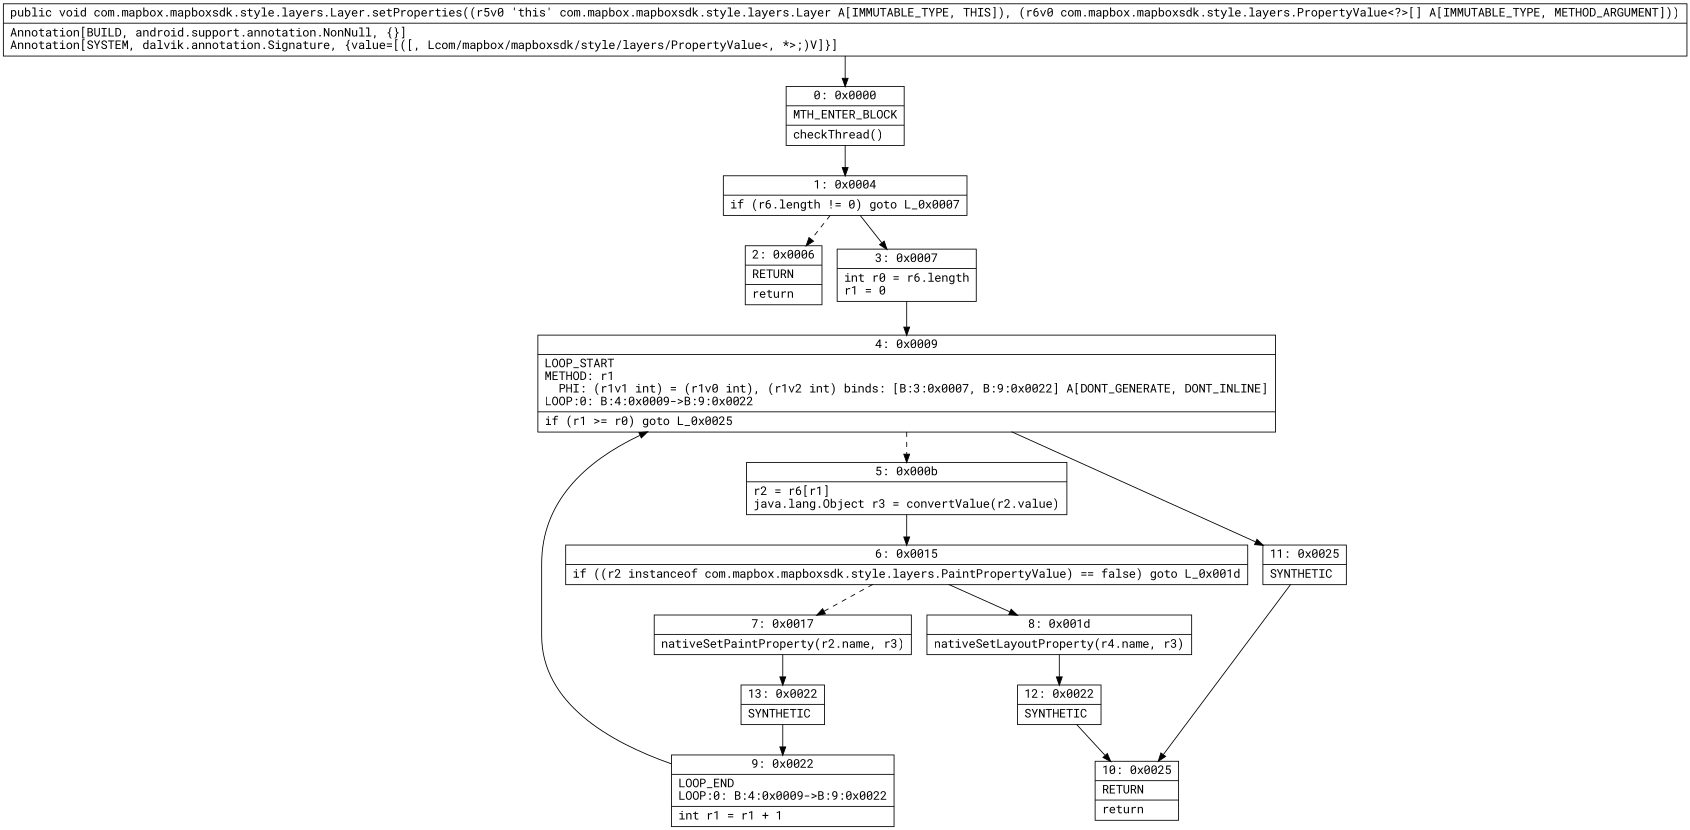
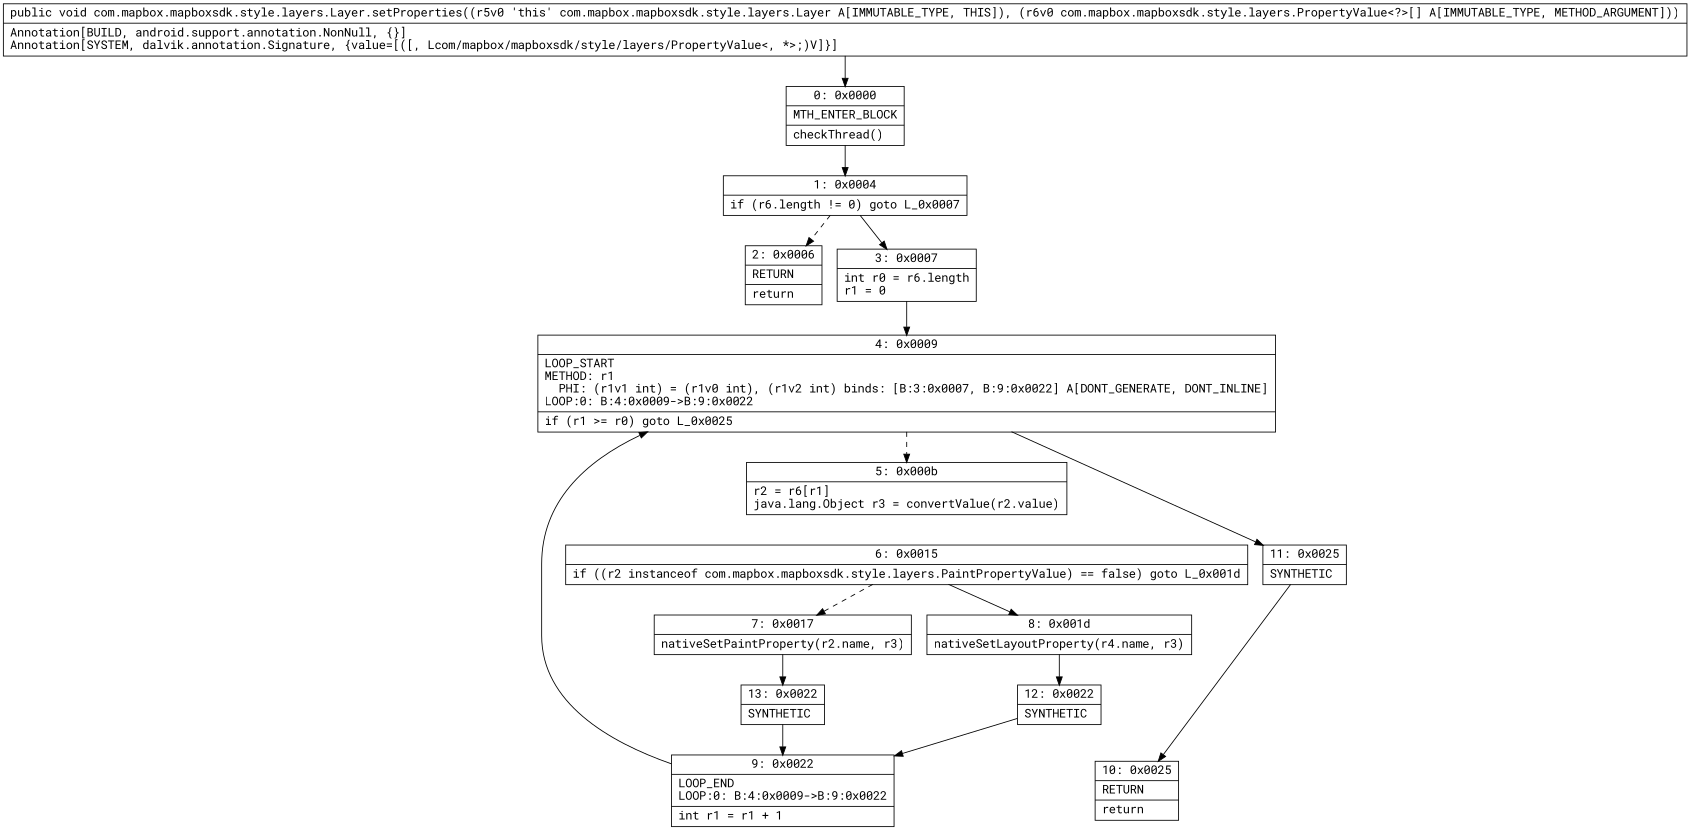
(907, 526) -> none
(1091, 740) -> (960, 736)
